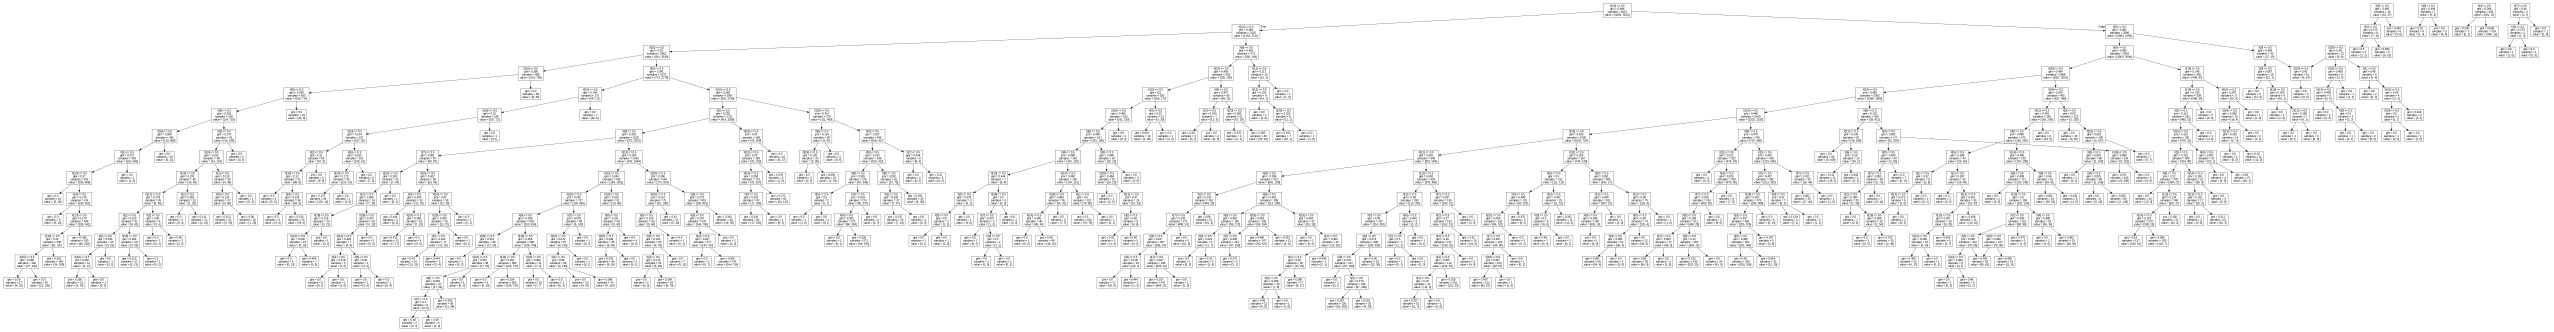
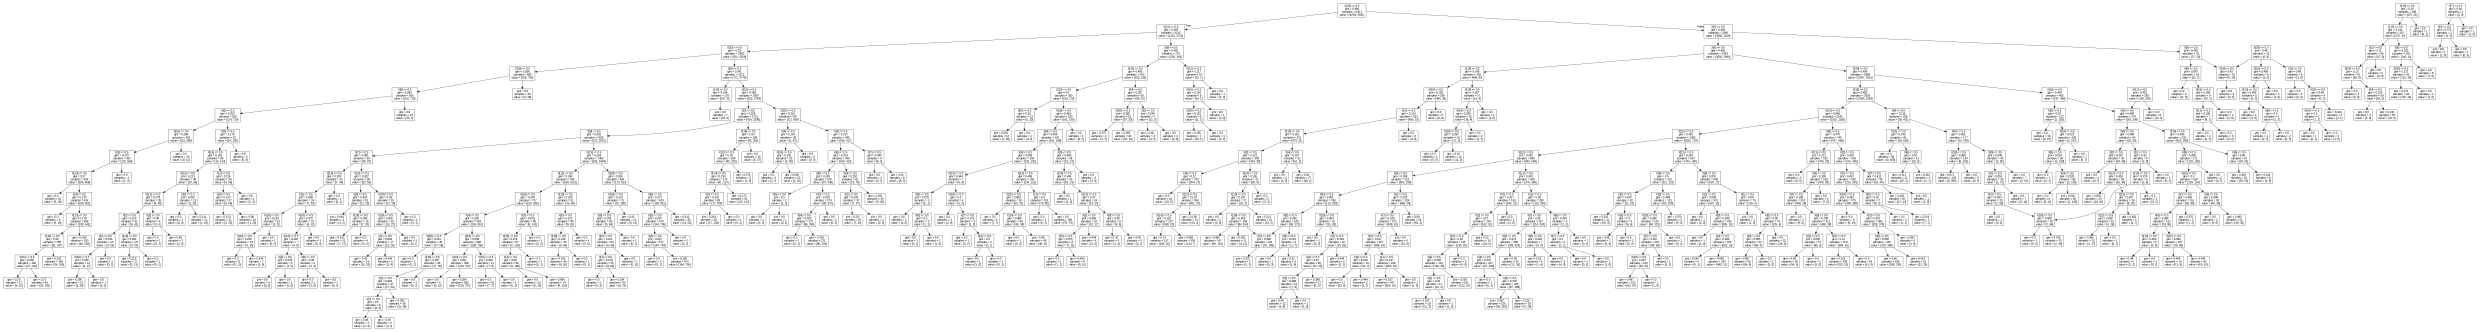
(2049, 104) -> (2090, 104)
(541, 105) -> none
none -> (1089, 208)
none -> (1534, 229)
none -> (1722, 229)
(1974, 251) -> (2167, 229)
